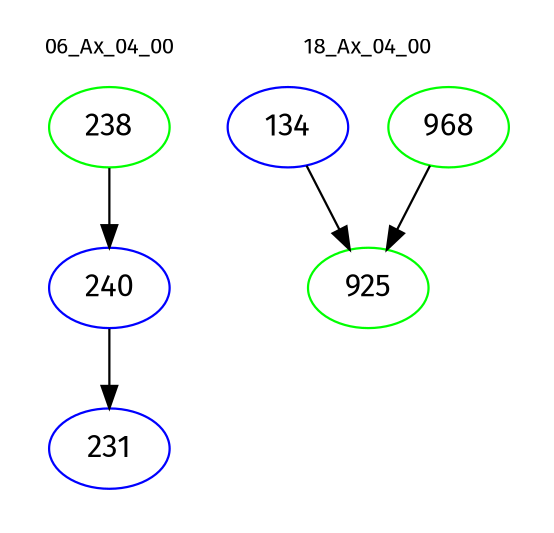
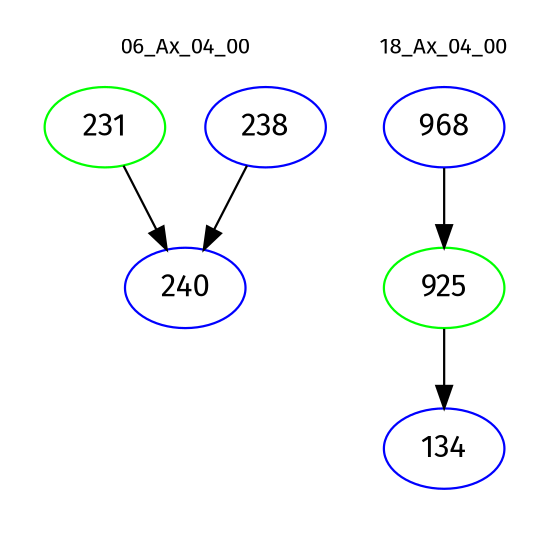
(109, 127) -> (266, 127)
(449, 127) -> (444, 127)
(323, 198) -> (444, 357)
(109, 357) -> (140, 198)
(109, 449) -> (105, 127)
